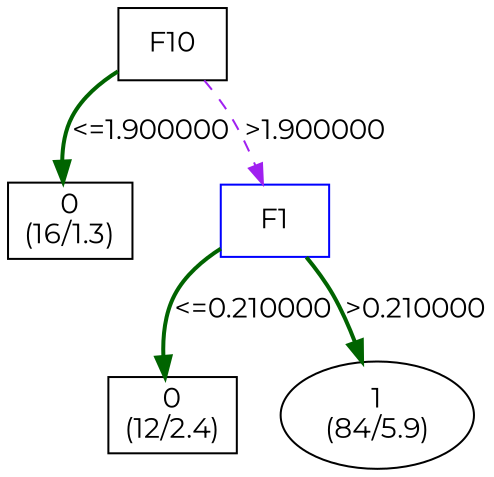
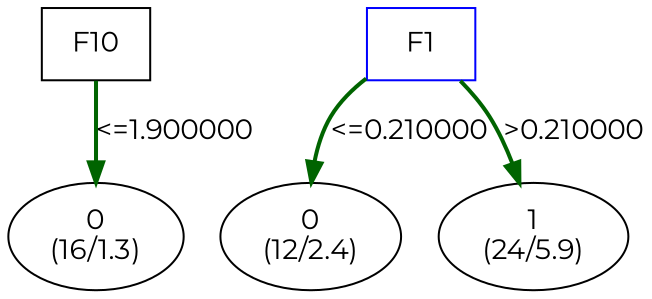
(233, 121) -> none
(70, 221) -> (96, 237)
(173, 415) -> (311, 237)
(377, 415) -> (534, 237)
